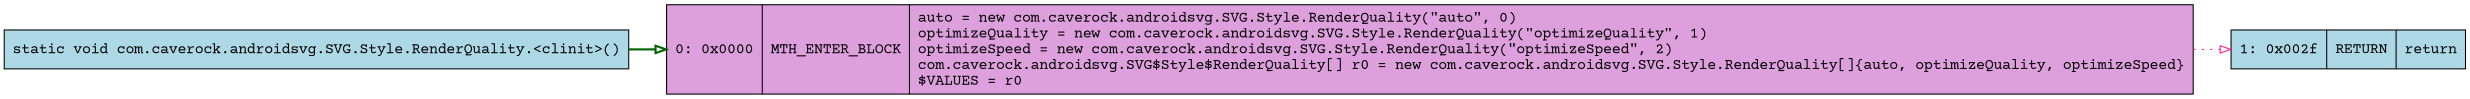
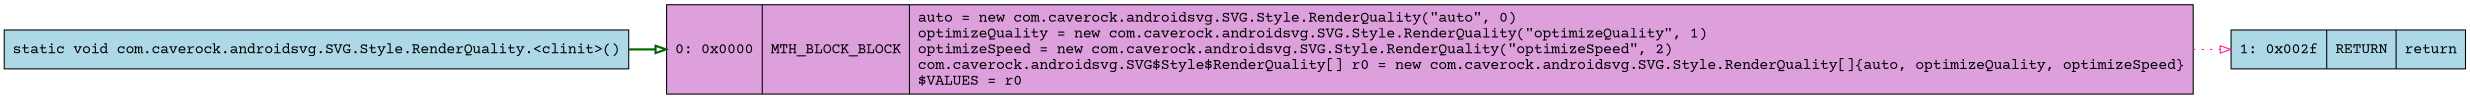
(836, 49) -> (836, 49)
